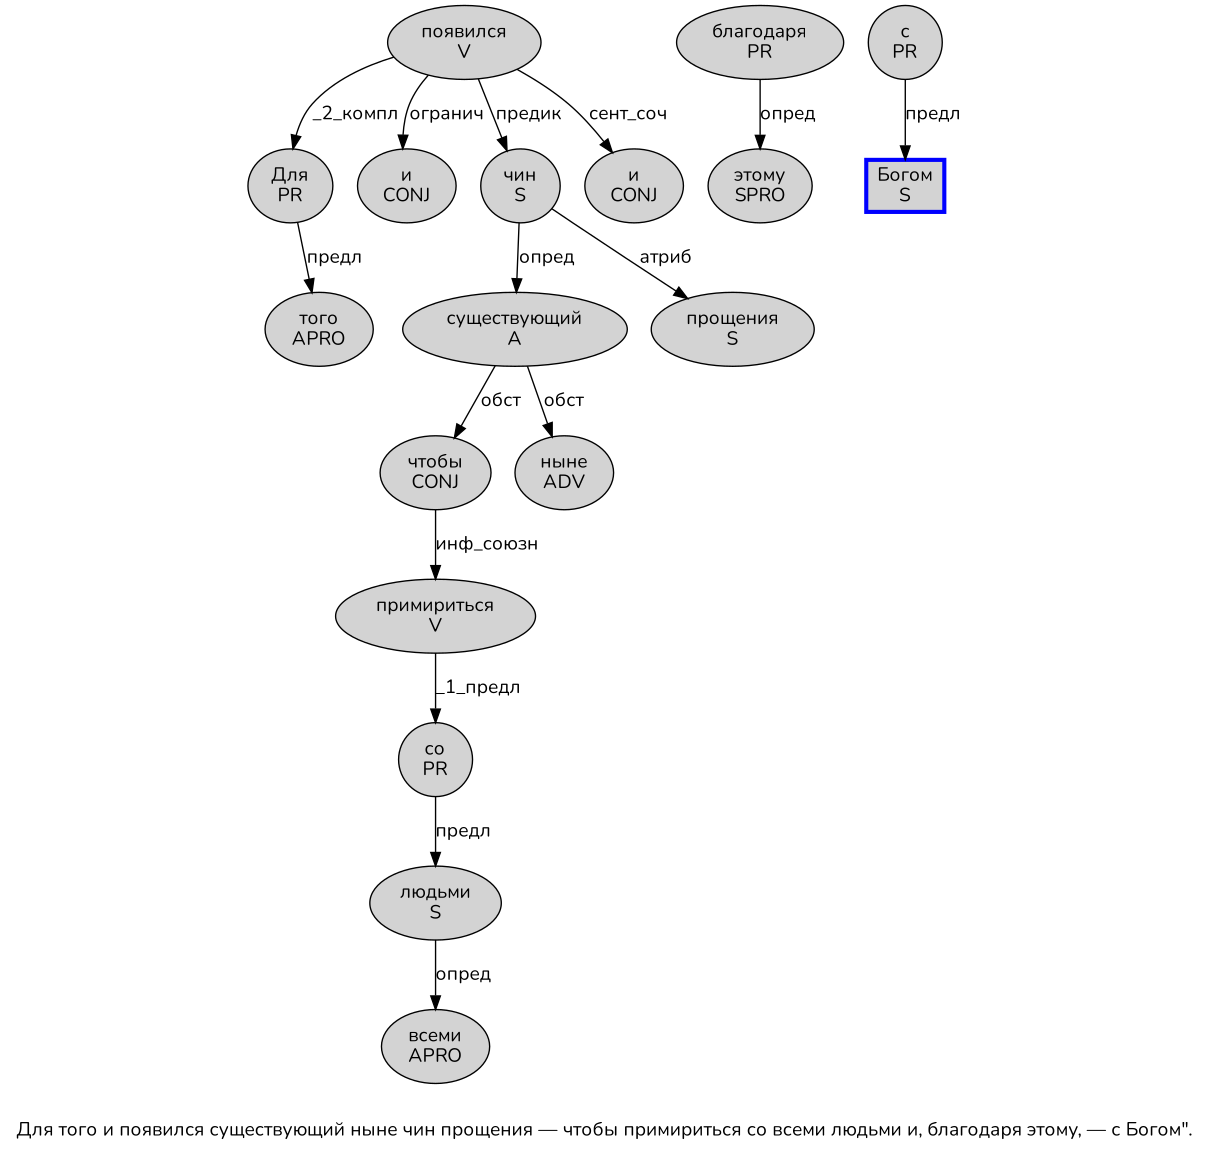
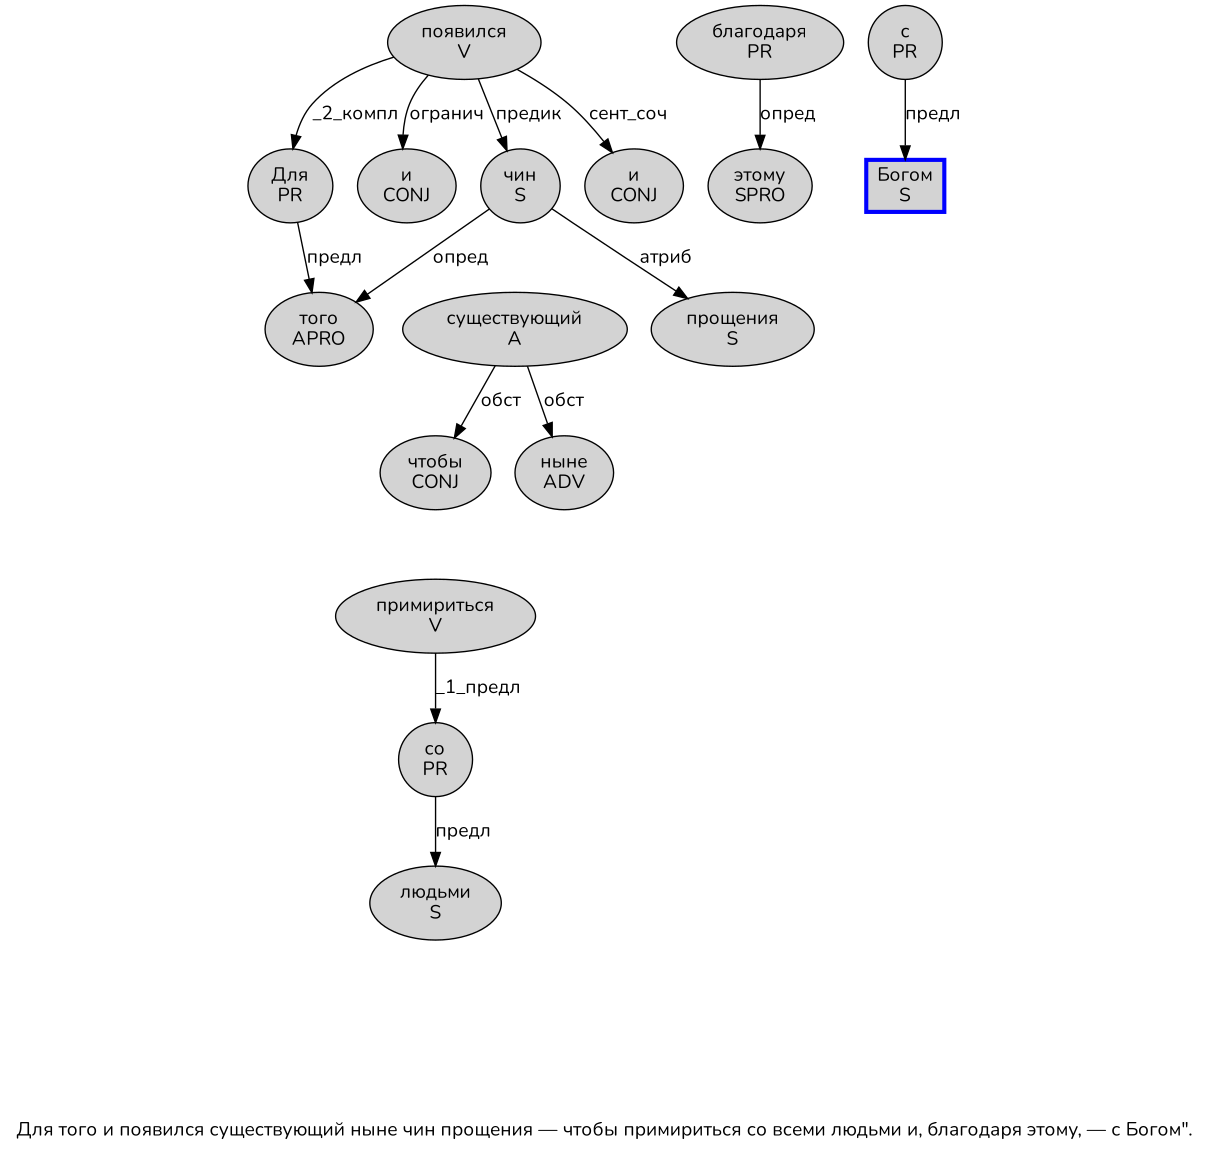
(518, 251) -> (428, 252)
(436, 537) -> none
(436, 1047) -> none
